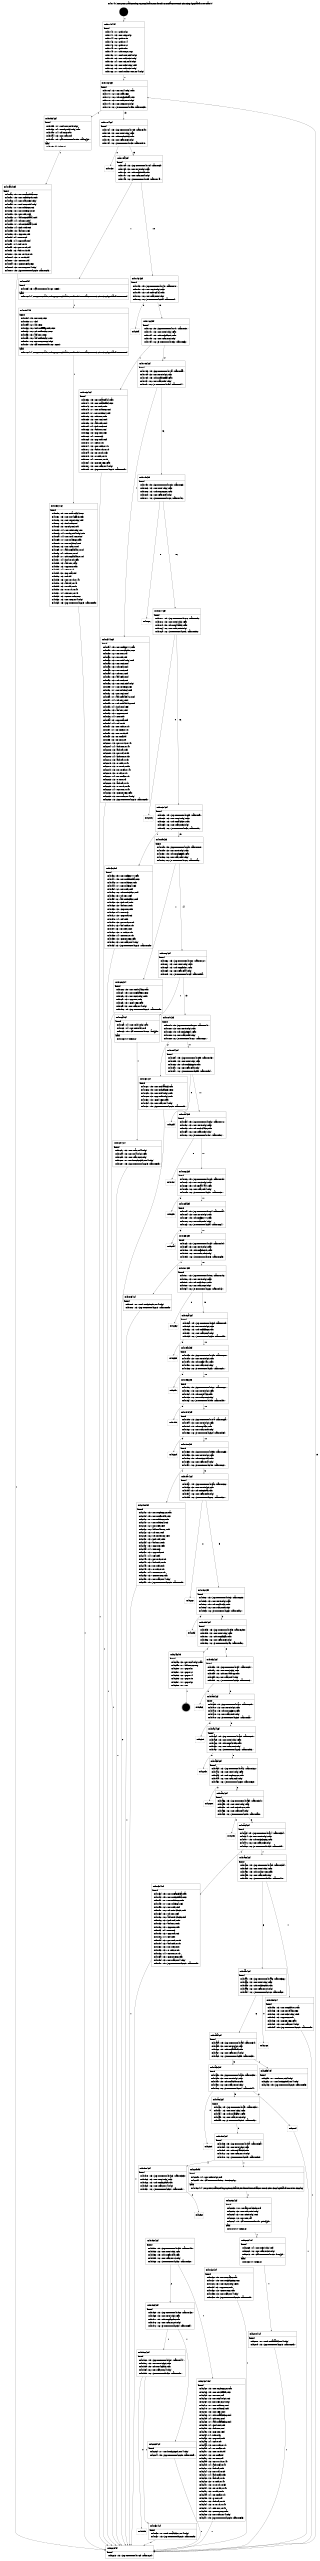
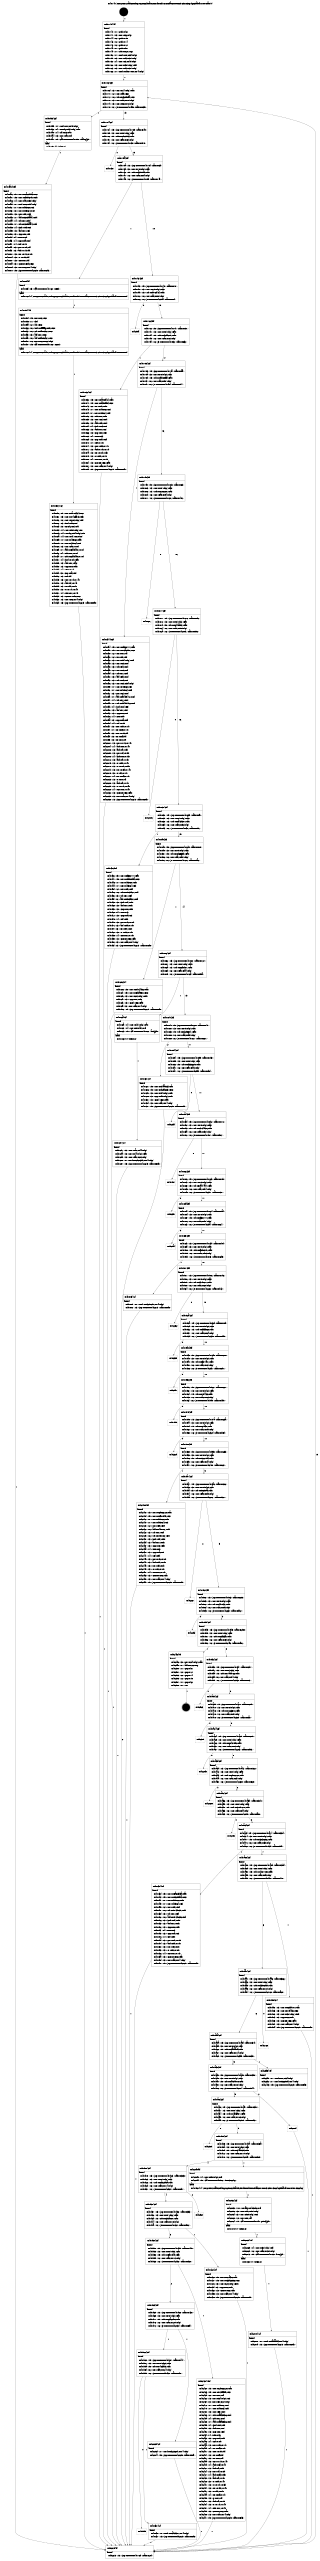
(204, 2116) -> (215, 2133)
none -> (168, 2215)
